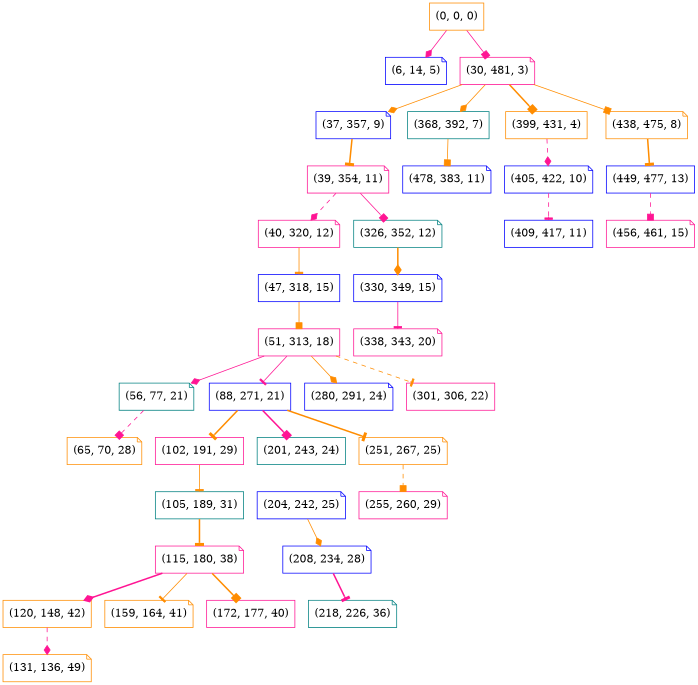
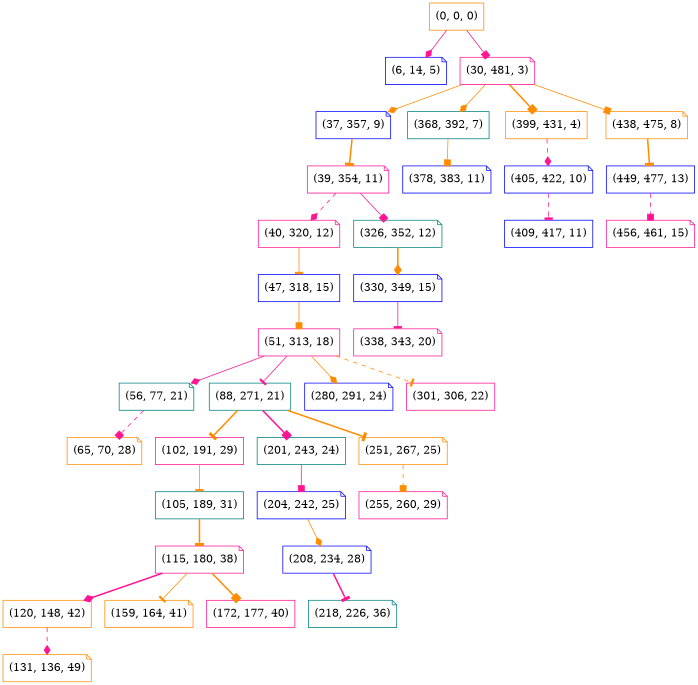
(447, 179) -> (447, 179)
(250, 397) -> (250, 397)
none -> (301, 474)
